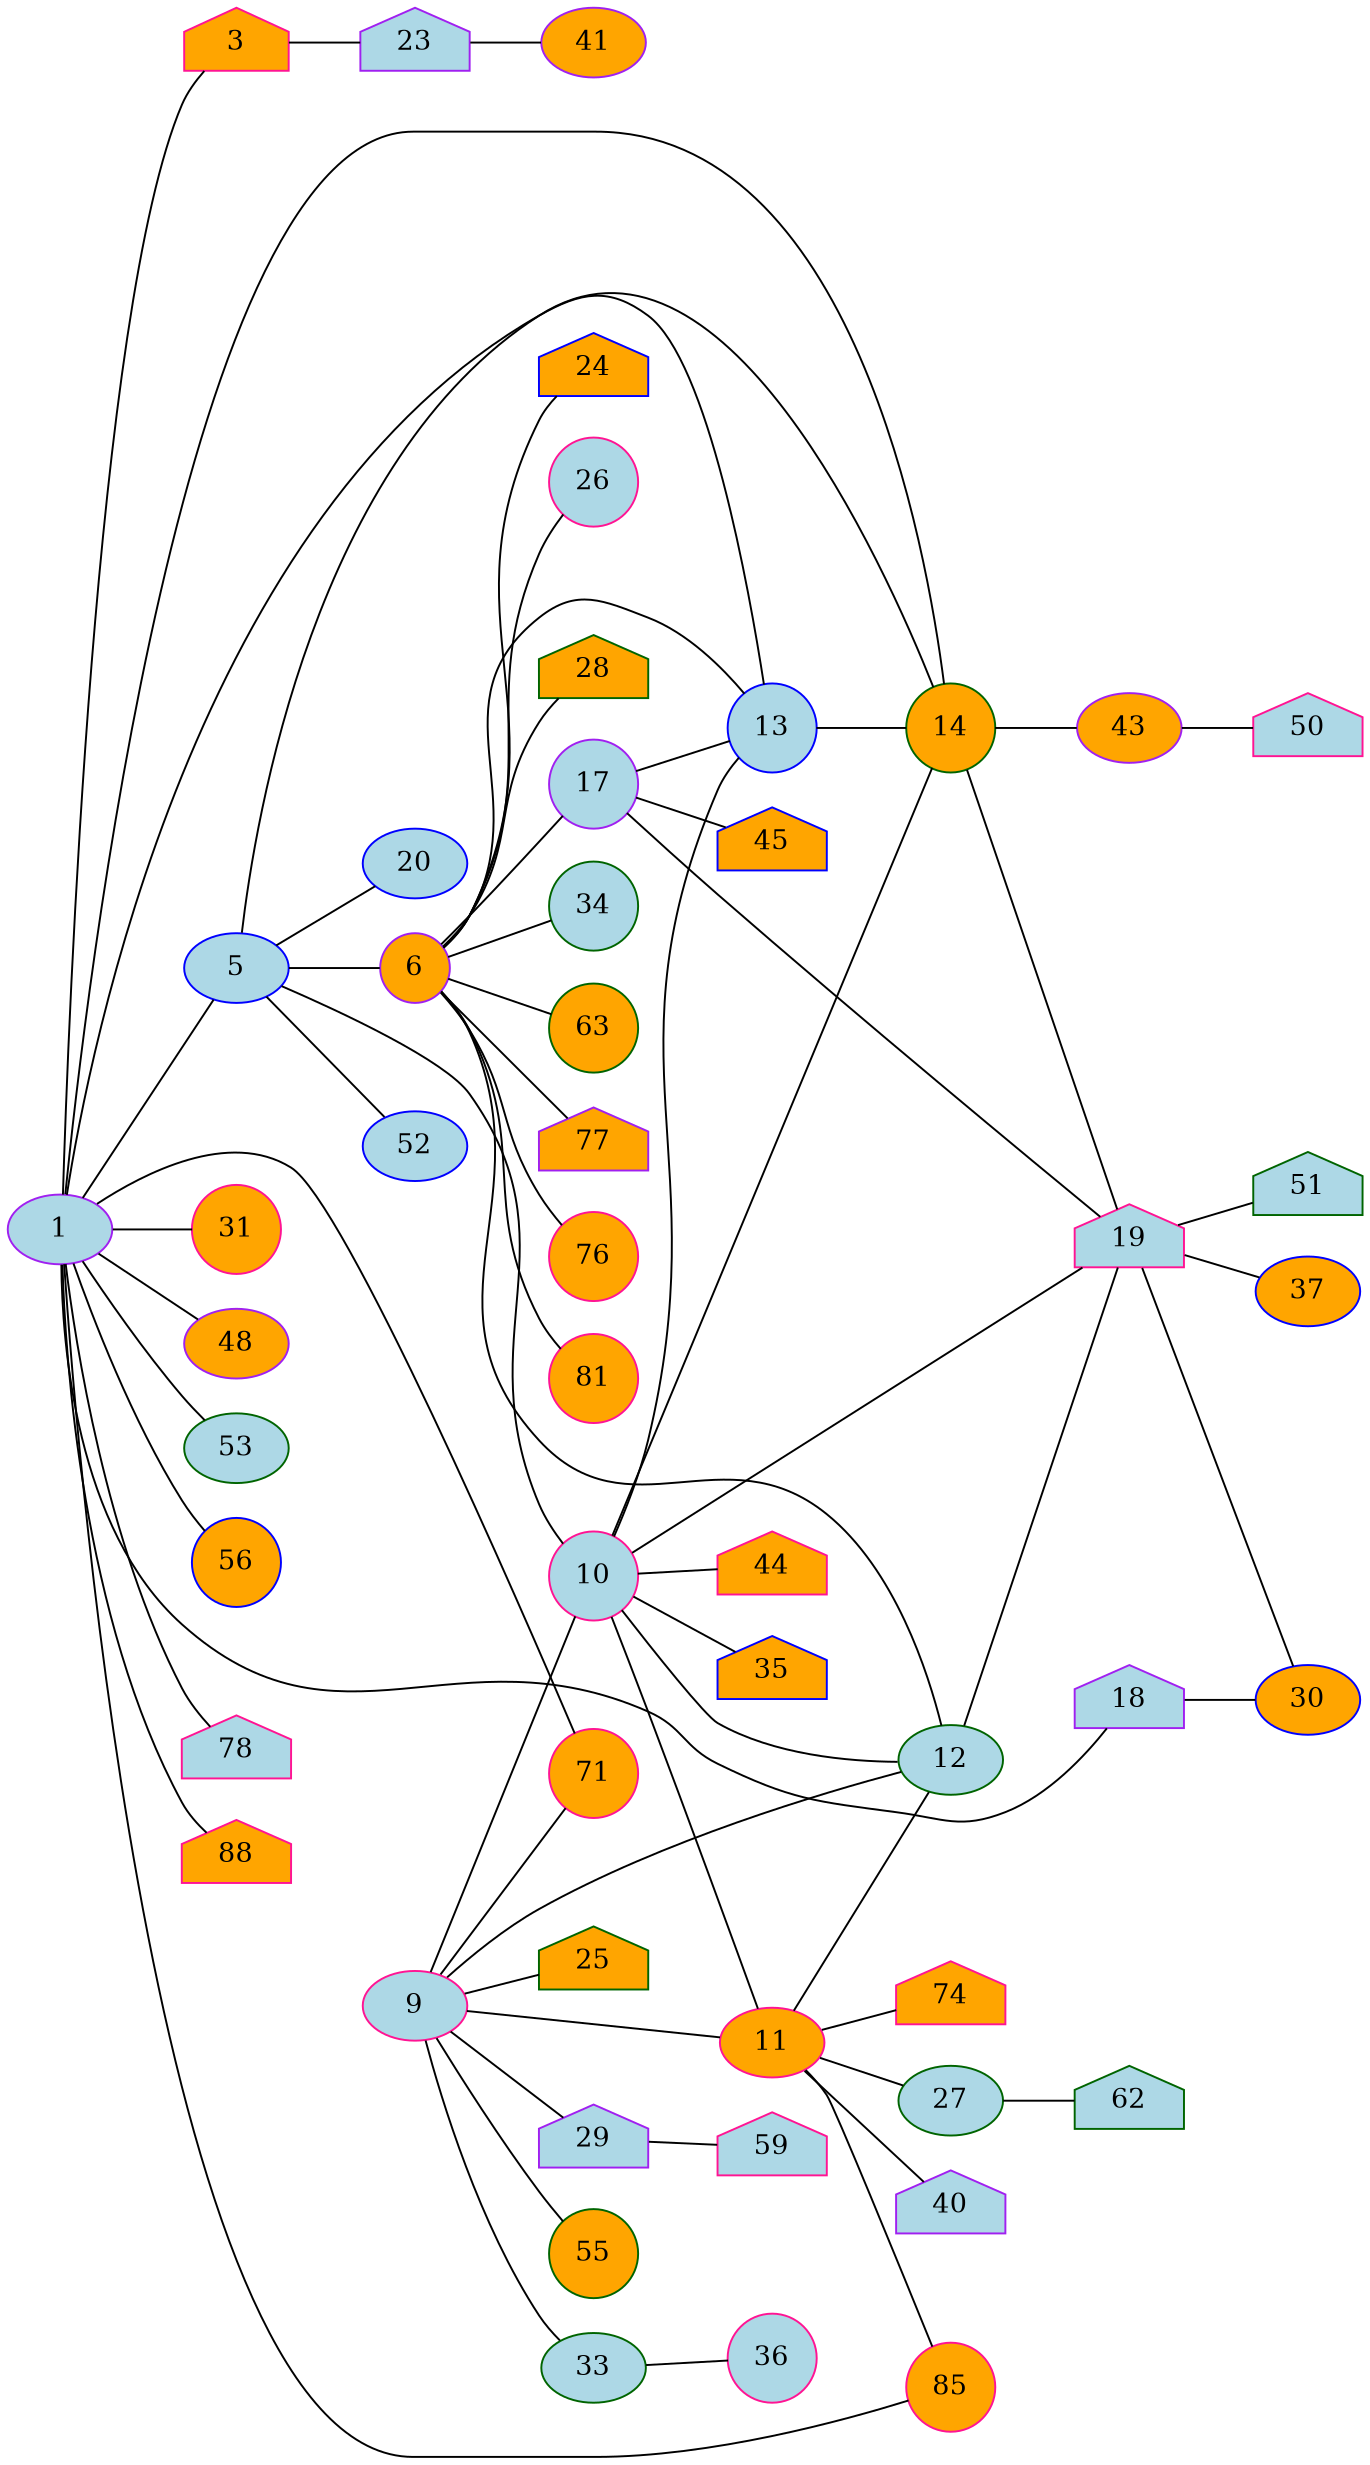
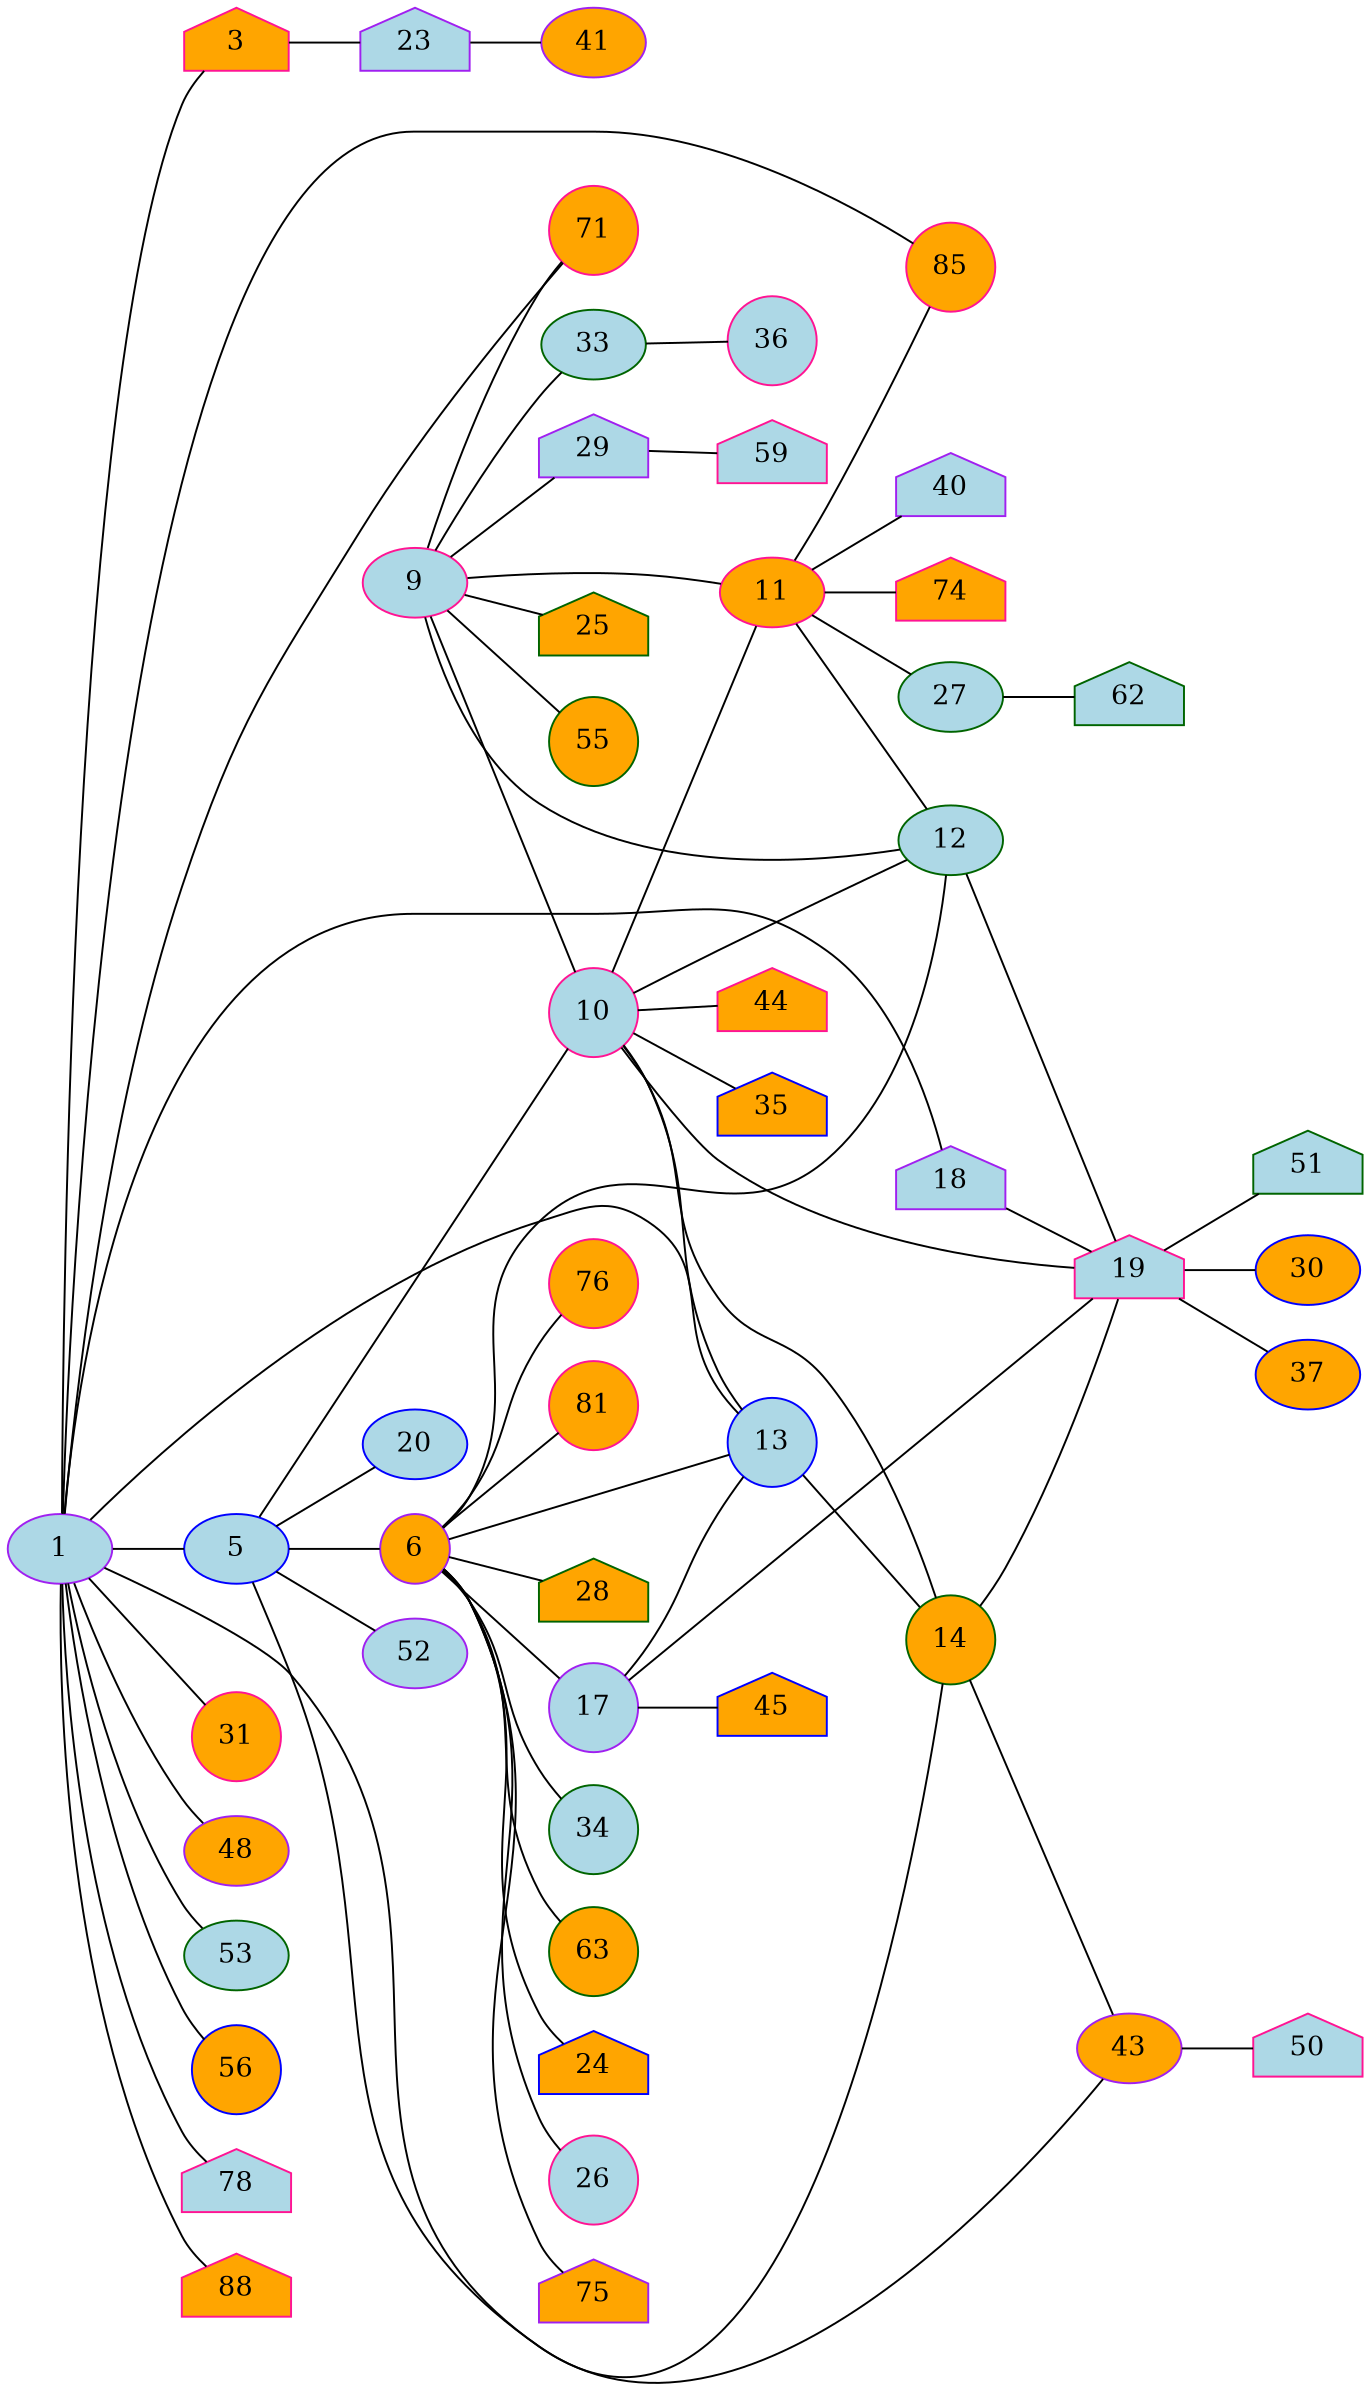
(432, 416) -> (406, 2205)
(594, 1142) -> (594, 2294)
(415, 1146) -> (415, 1653)
(1220, 1700) -> (1049, 1230)
